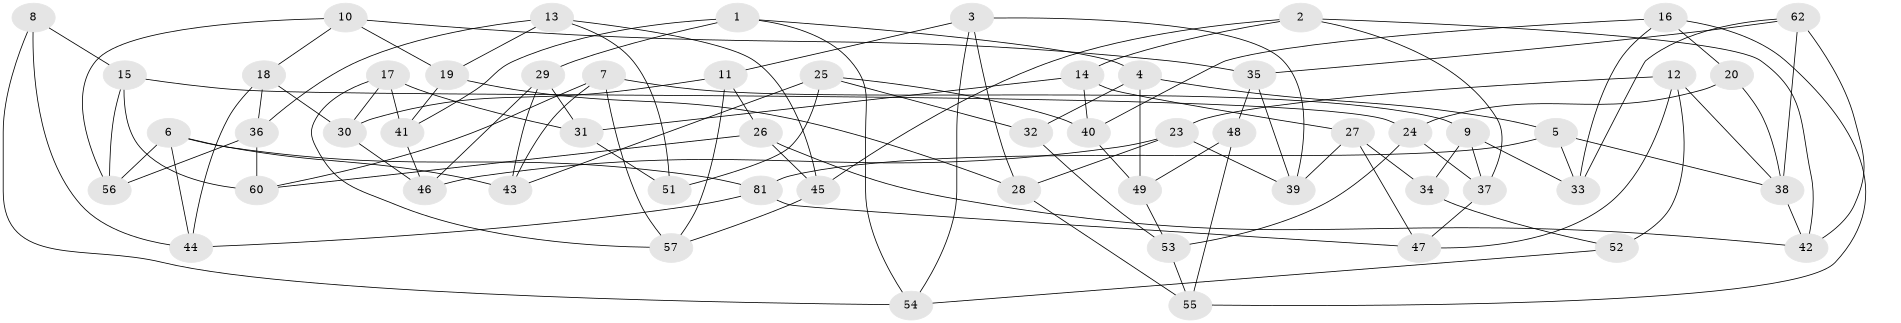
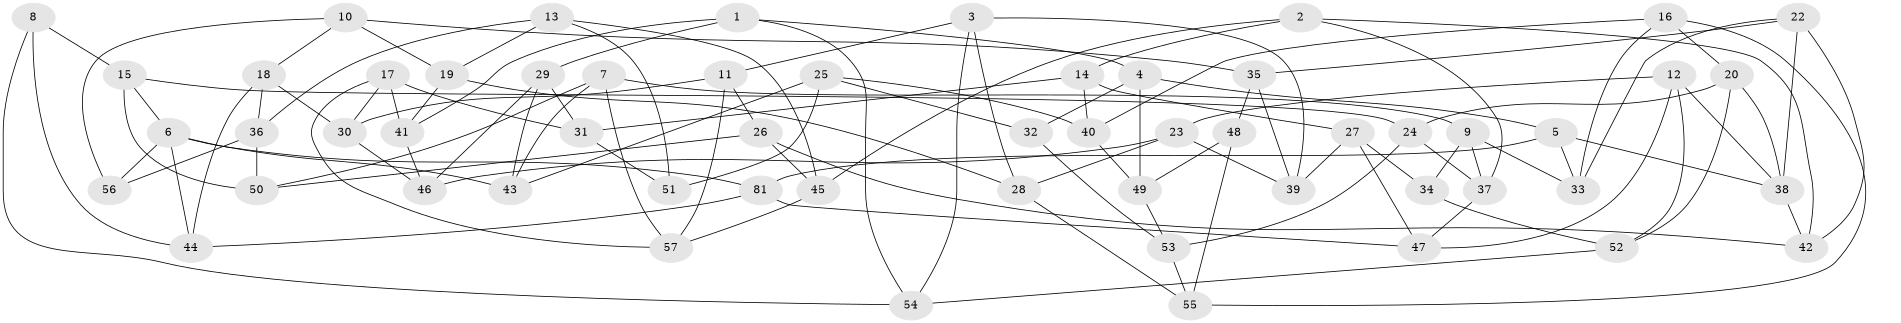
(1798, 18) -> (1798, 18)
(112, 132) -> (147, 104)
none -> (1703, 179)
(257, 190) -> (257, 190)
